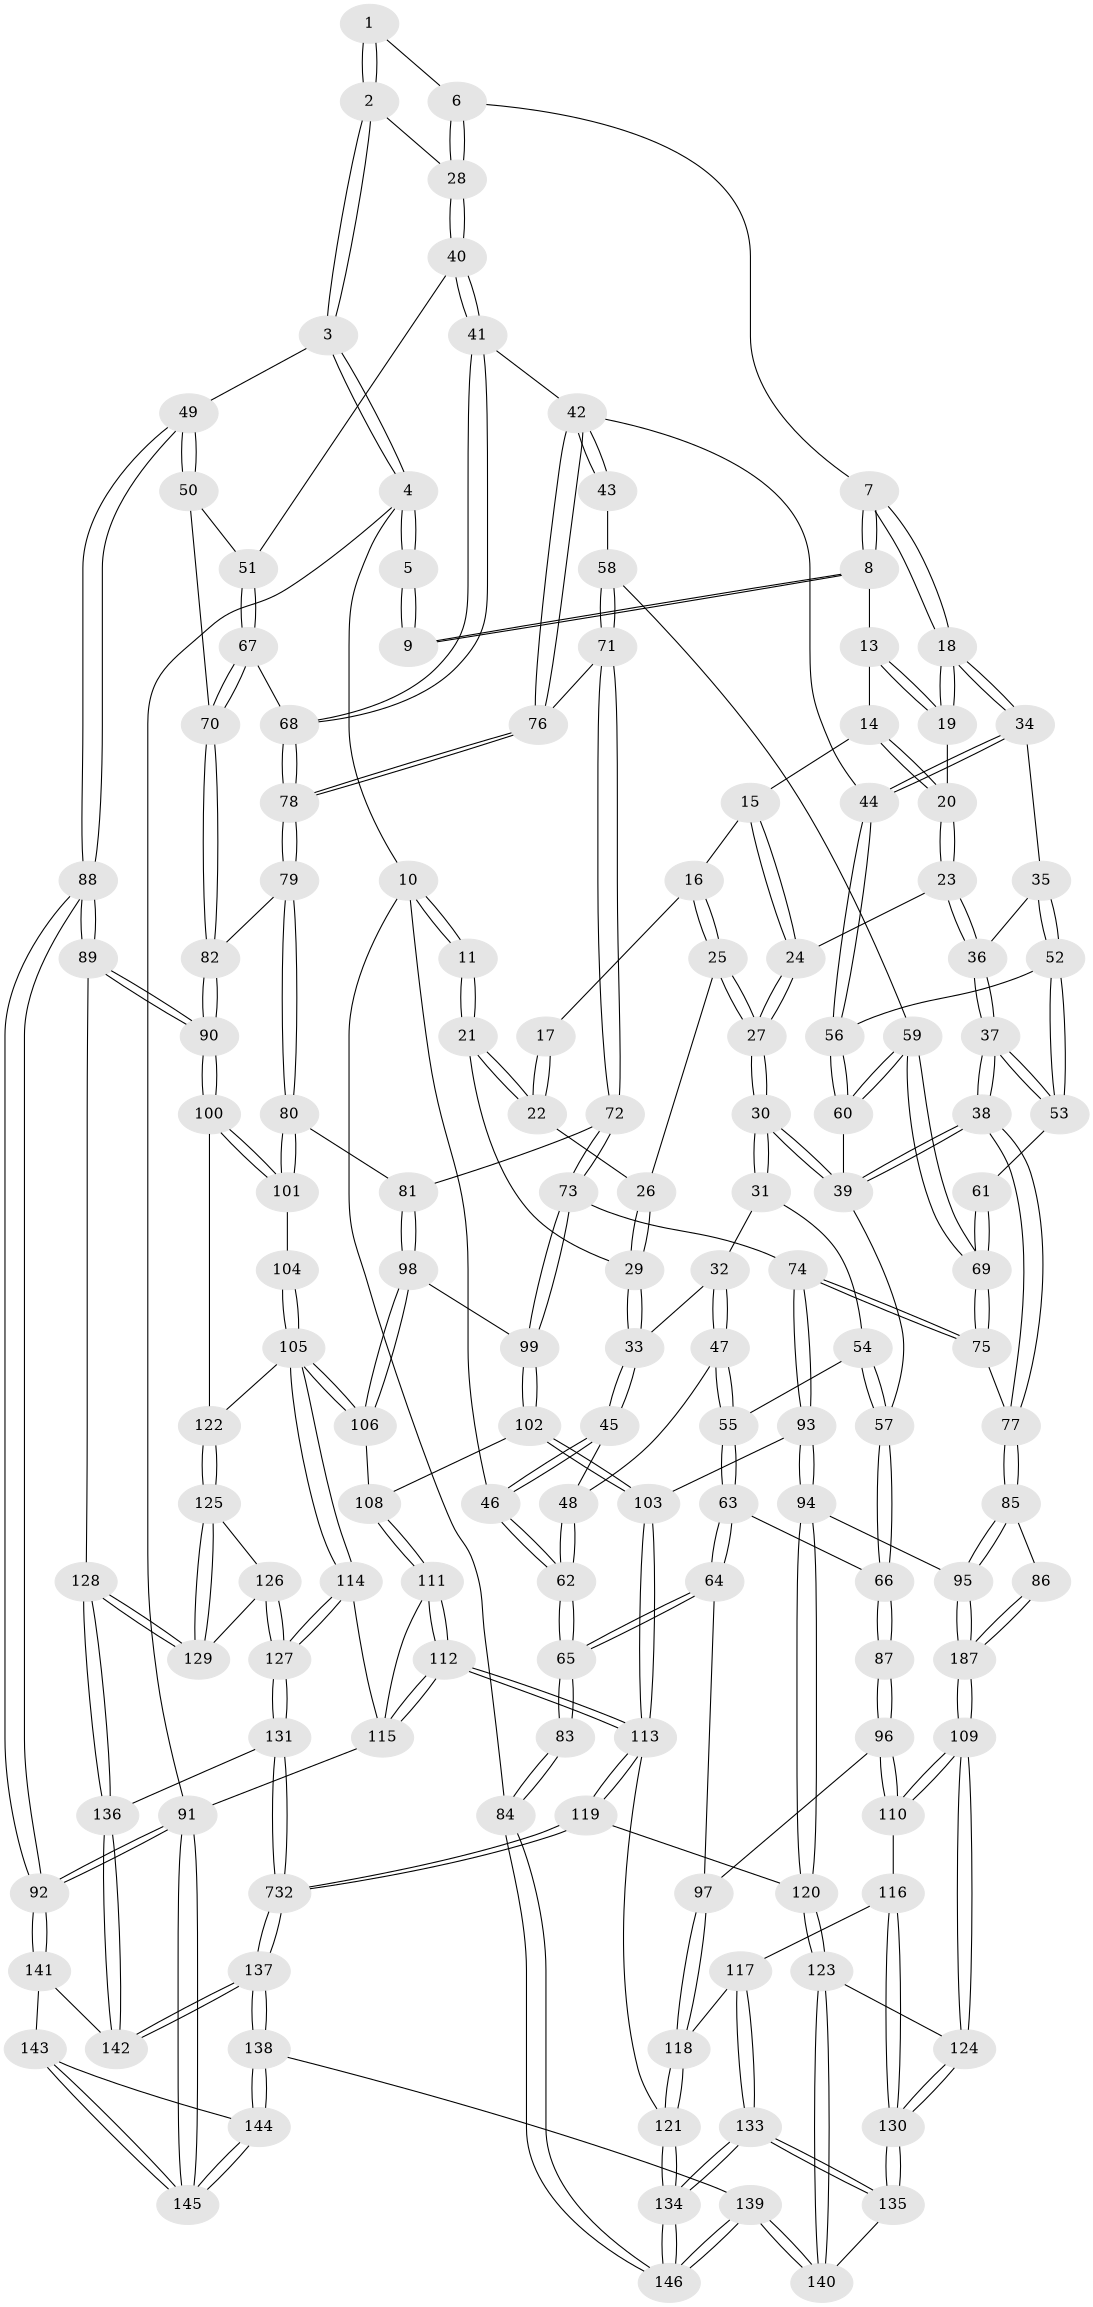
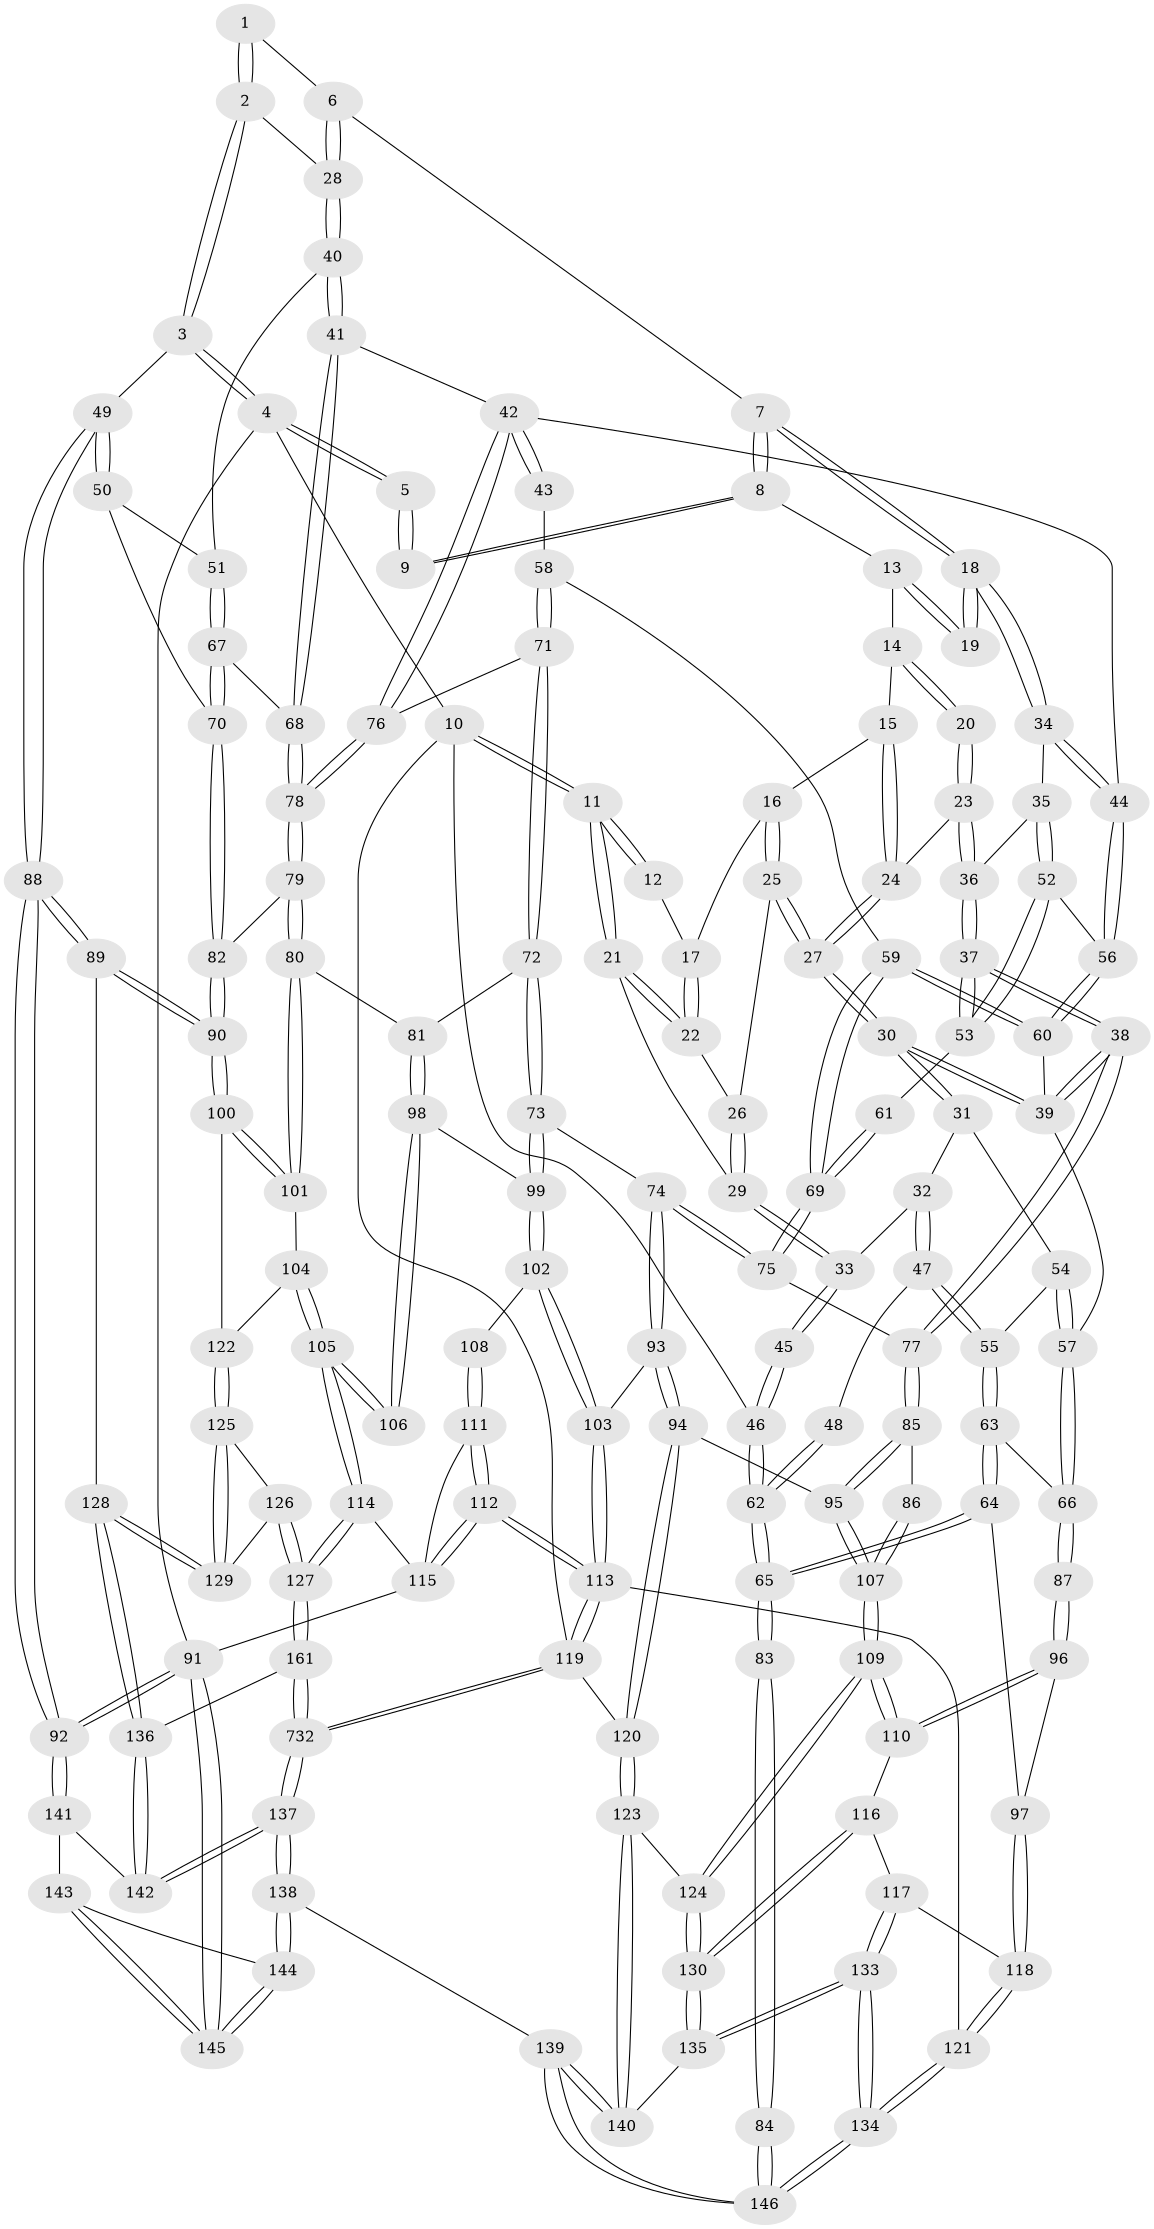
(947, 764) -> none
none -> (653, 881)
(395, 1371) -> (364, 1224)
(252, 1387) -> (259, 1309)
(367, 1465) -> none
(584, 1474) -> none
(965, 1660) -> (871, 1582)
(280, 1738) -> (301, 1660)
